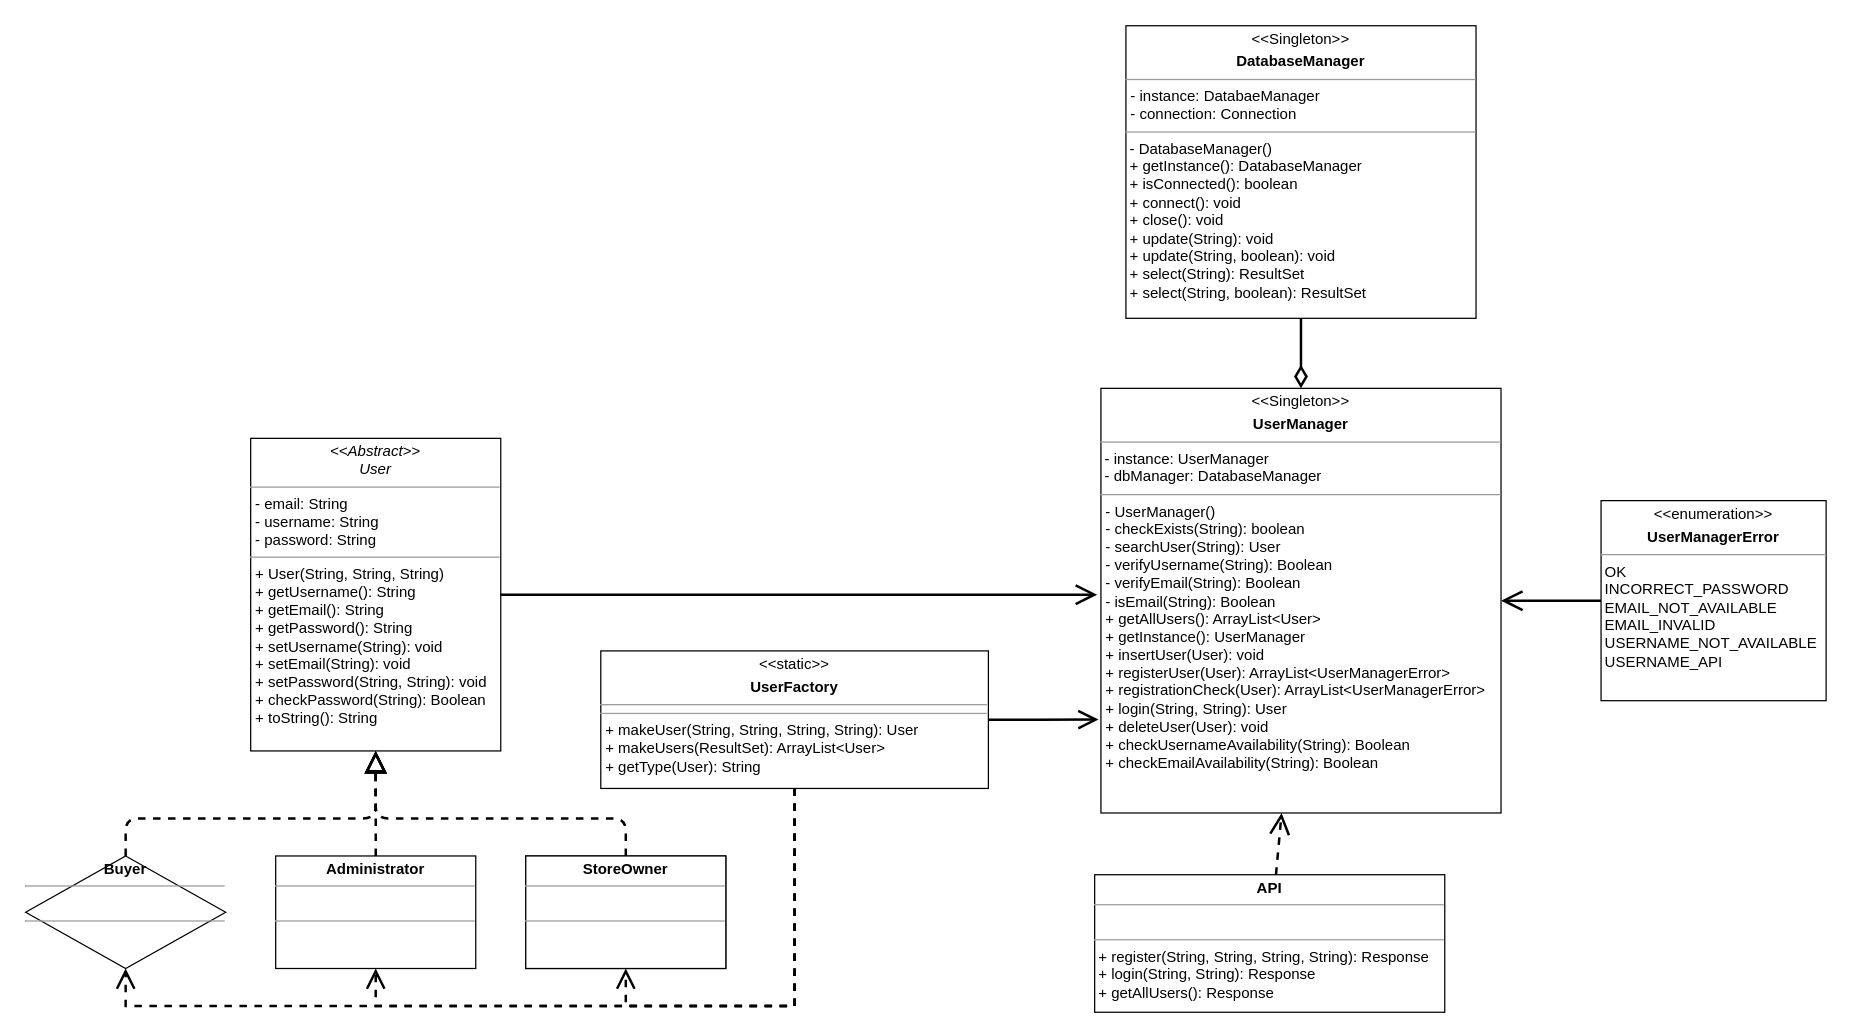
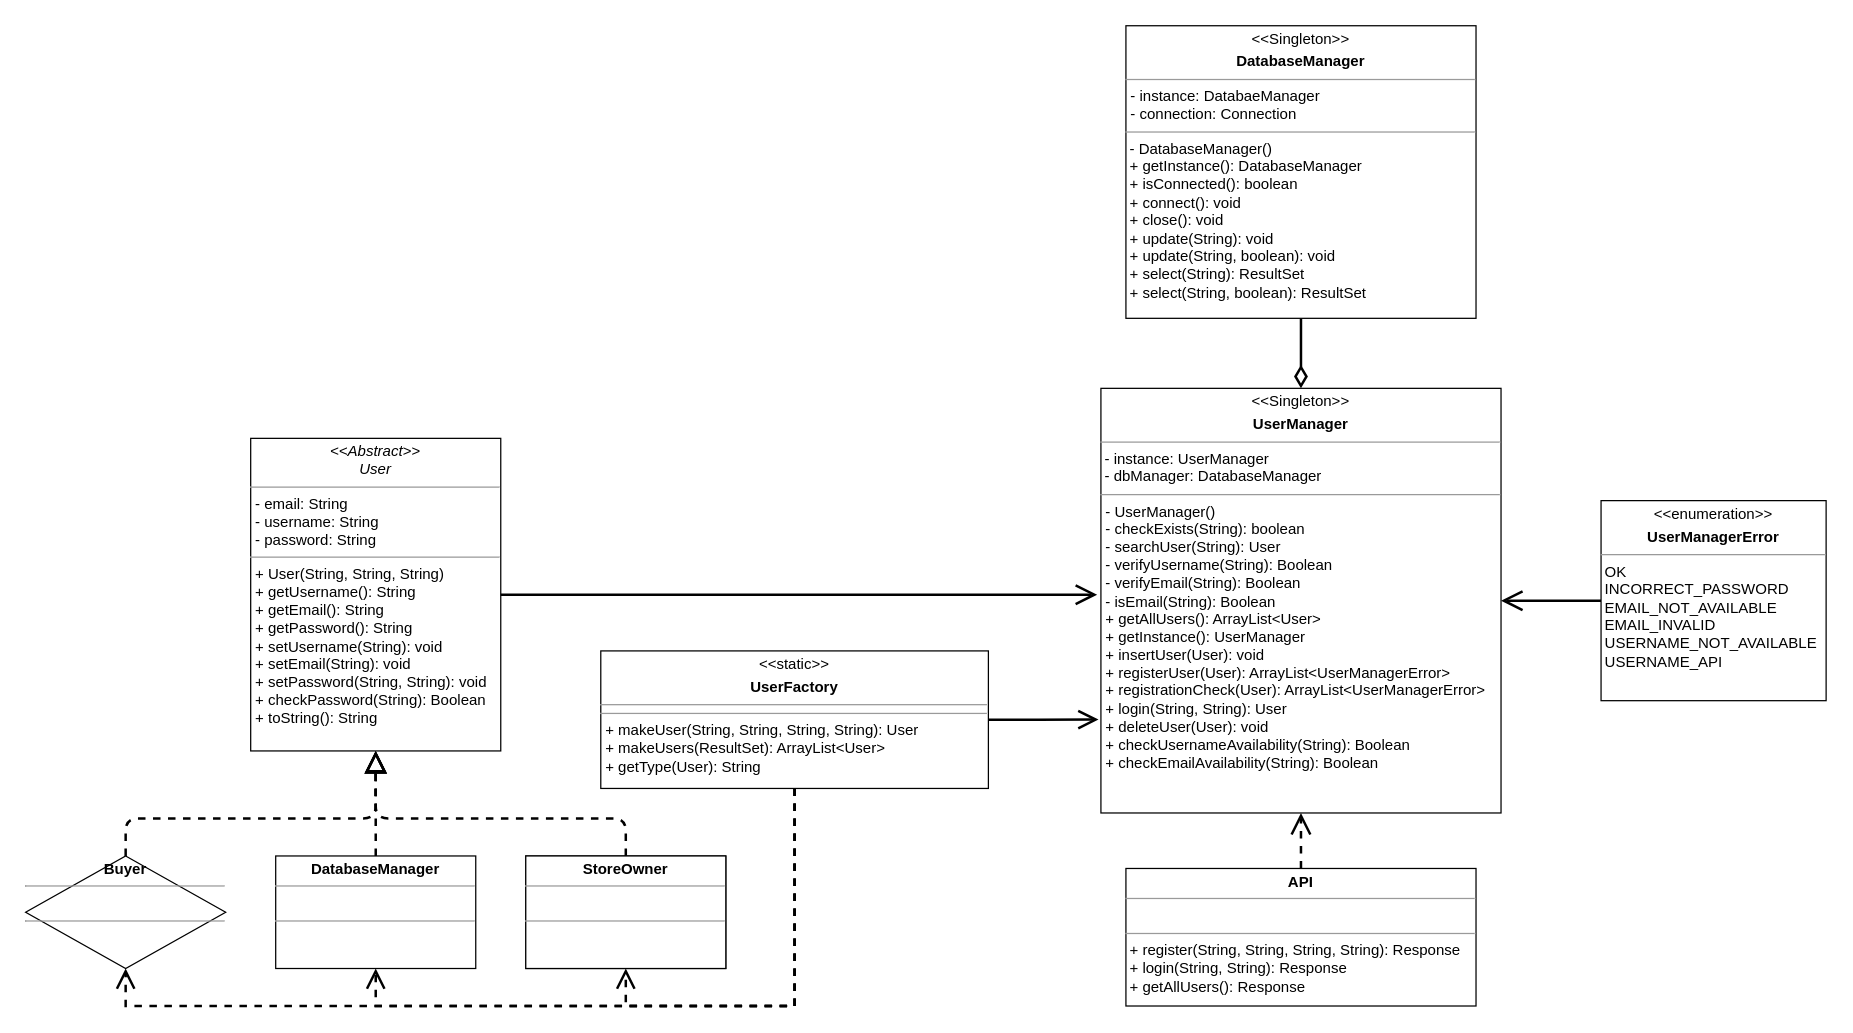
(326, 865) -> (339, 865)
(1269, 943) -> (1301, 937)
